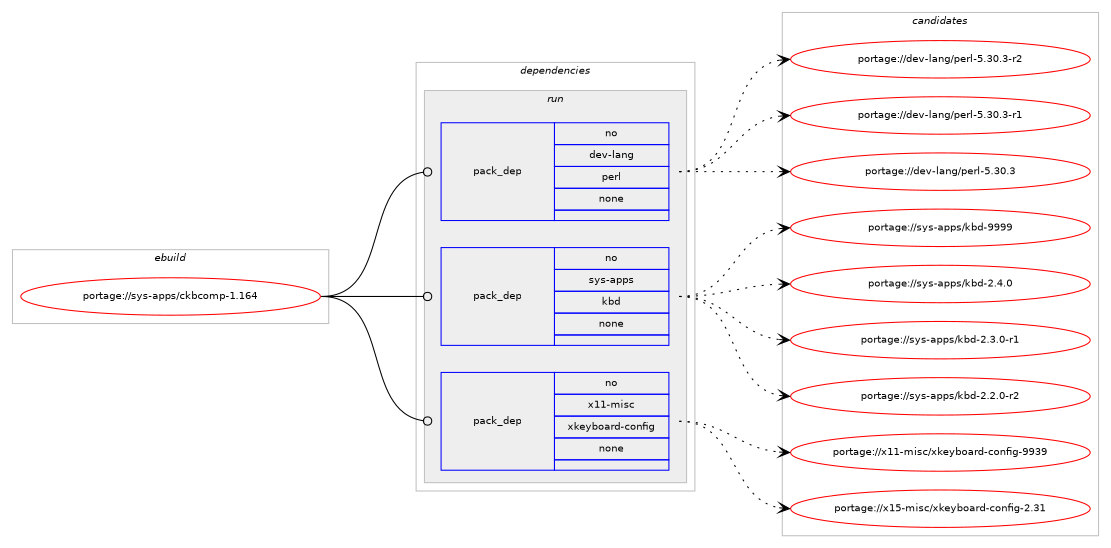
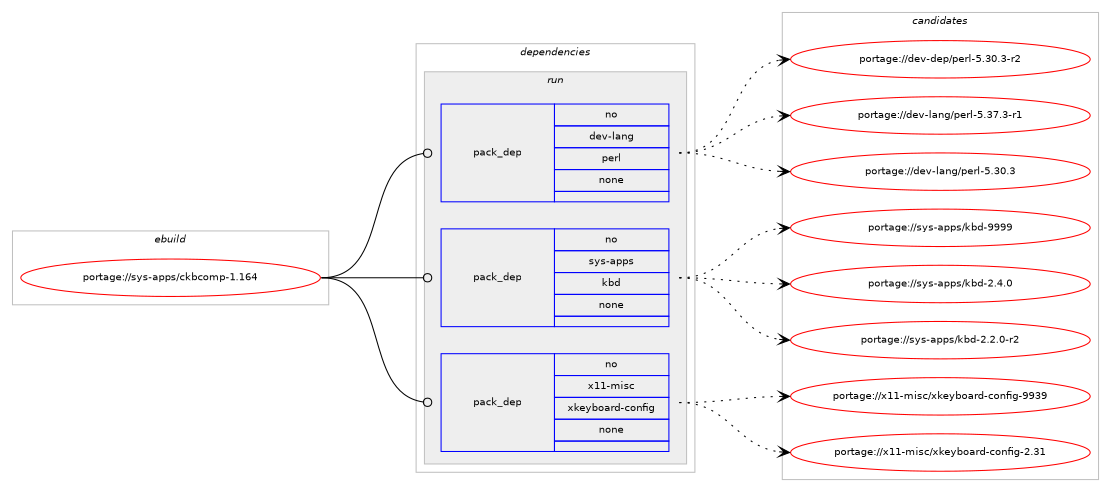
(940, 59) -> (940, 59)
(940, 115) -> (940, 115)
(940, 340) -> none
(940, 509) -> (940, 453)
